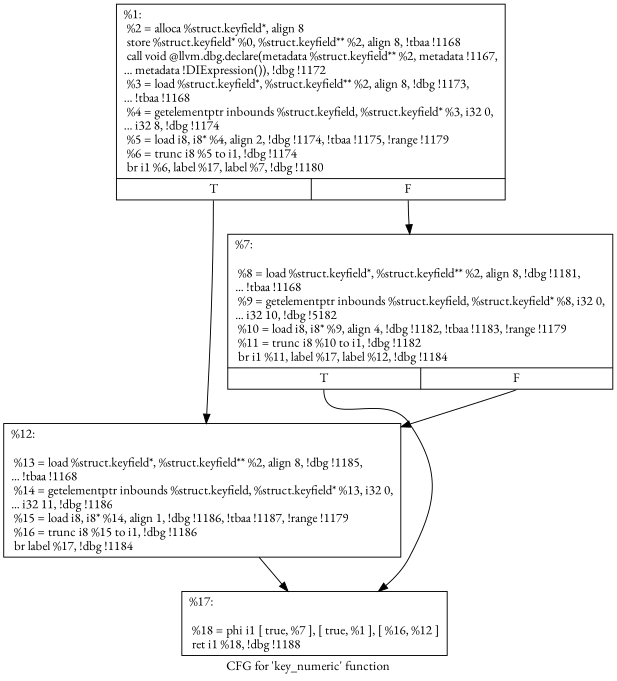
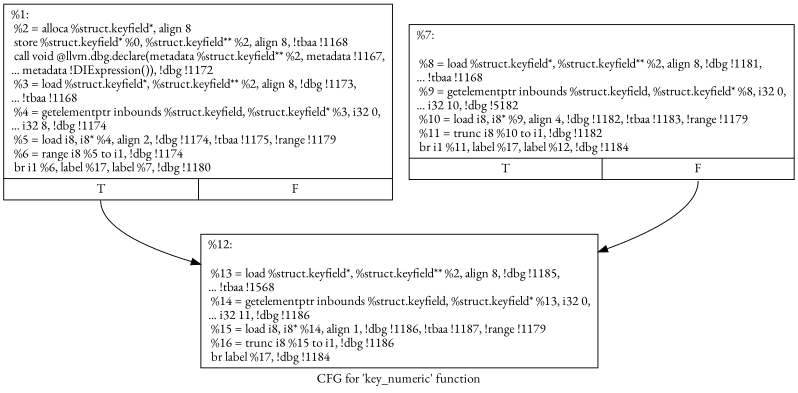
(211, 154) -> (97, 154)
(408, 213) -> none
(45, 476) -> (242, 287)
(315, 623) -> none
